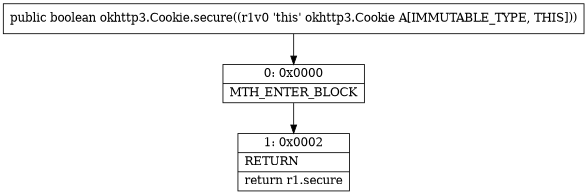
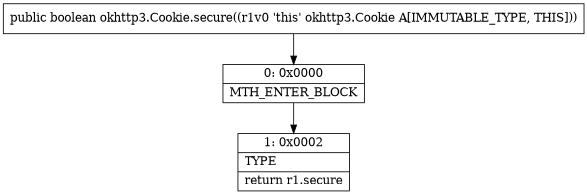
(272, 162) -> (261, 162)
